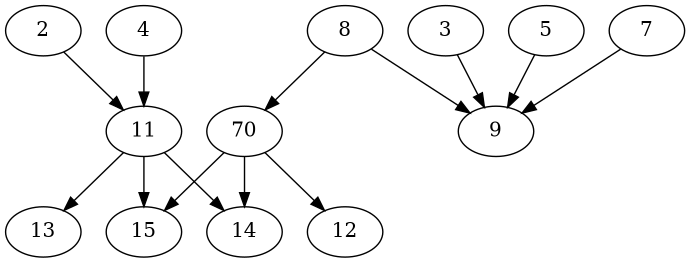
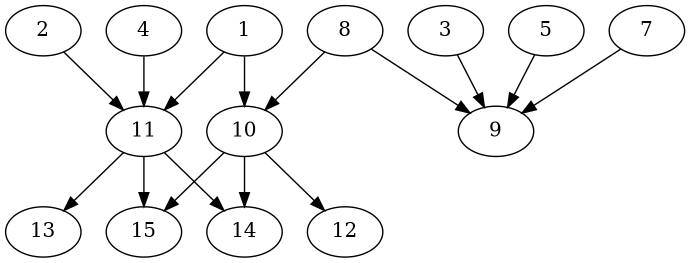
none -> (245, 31)
(245, 131) -> (245, 131)
